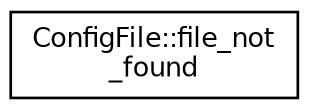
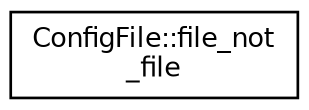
(154, 55) -> (154, 55)
